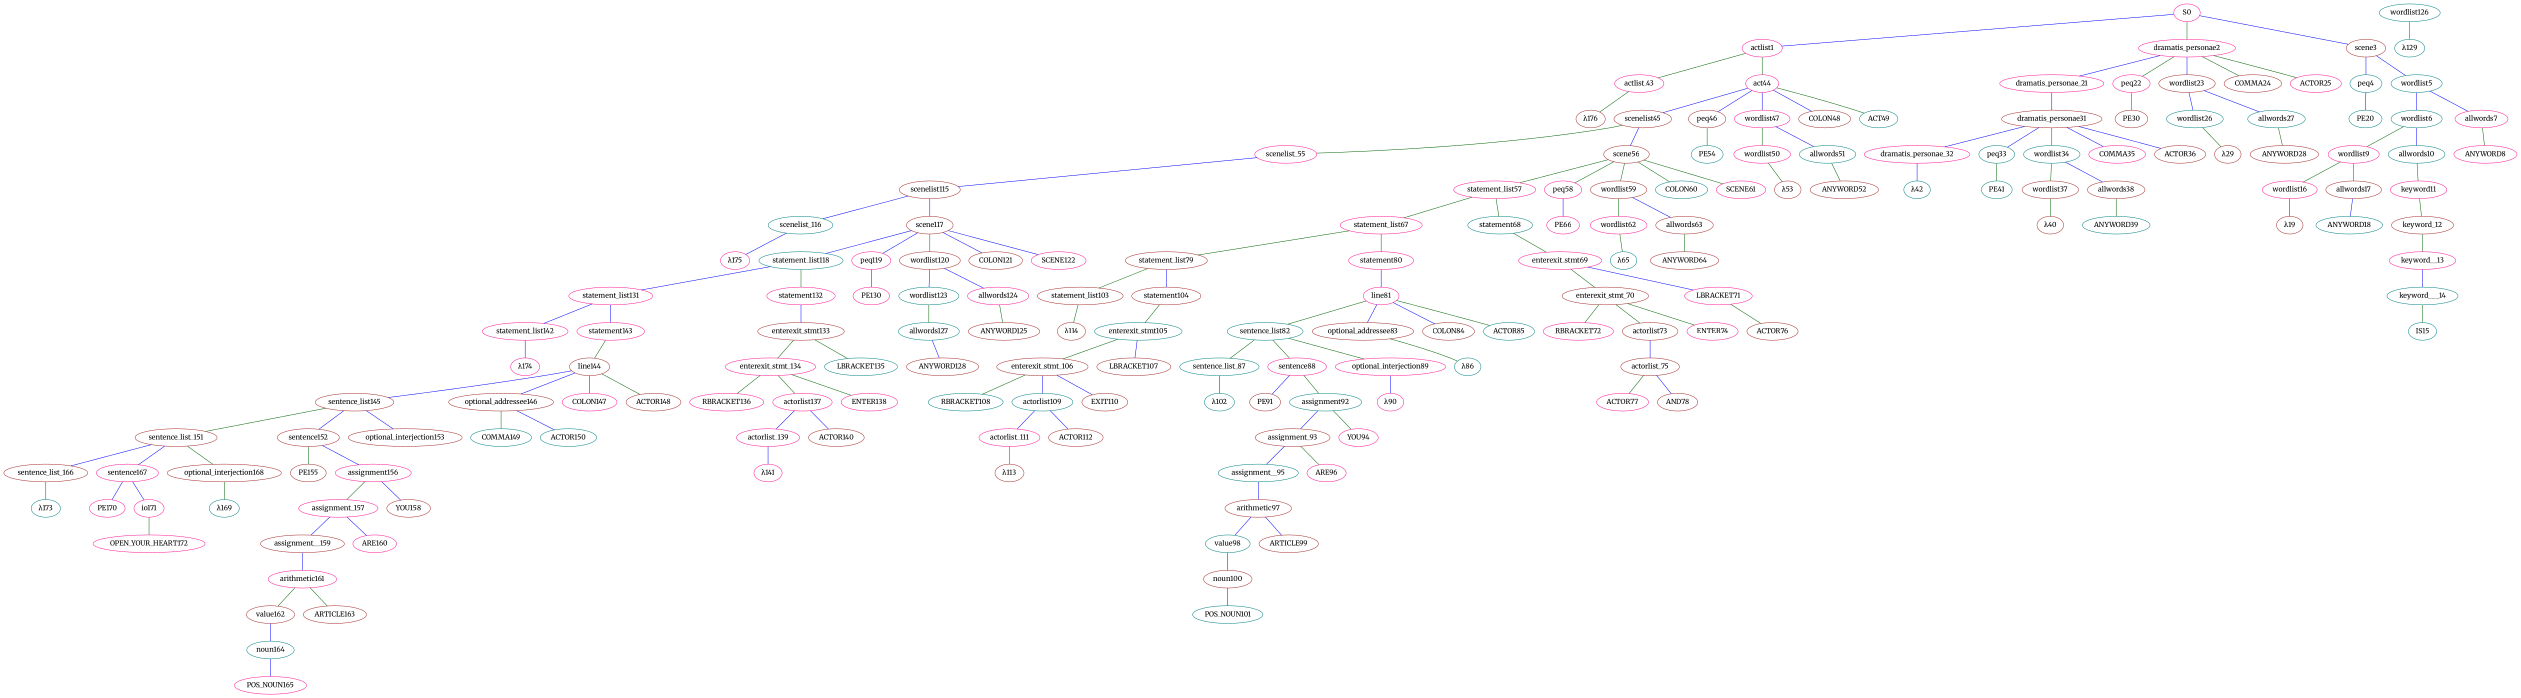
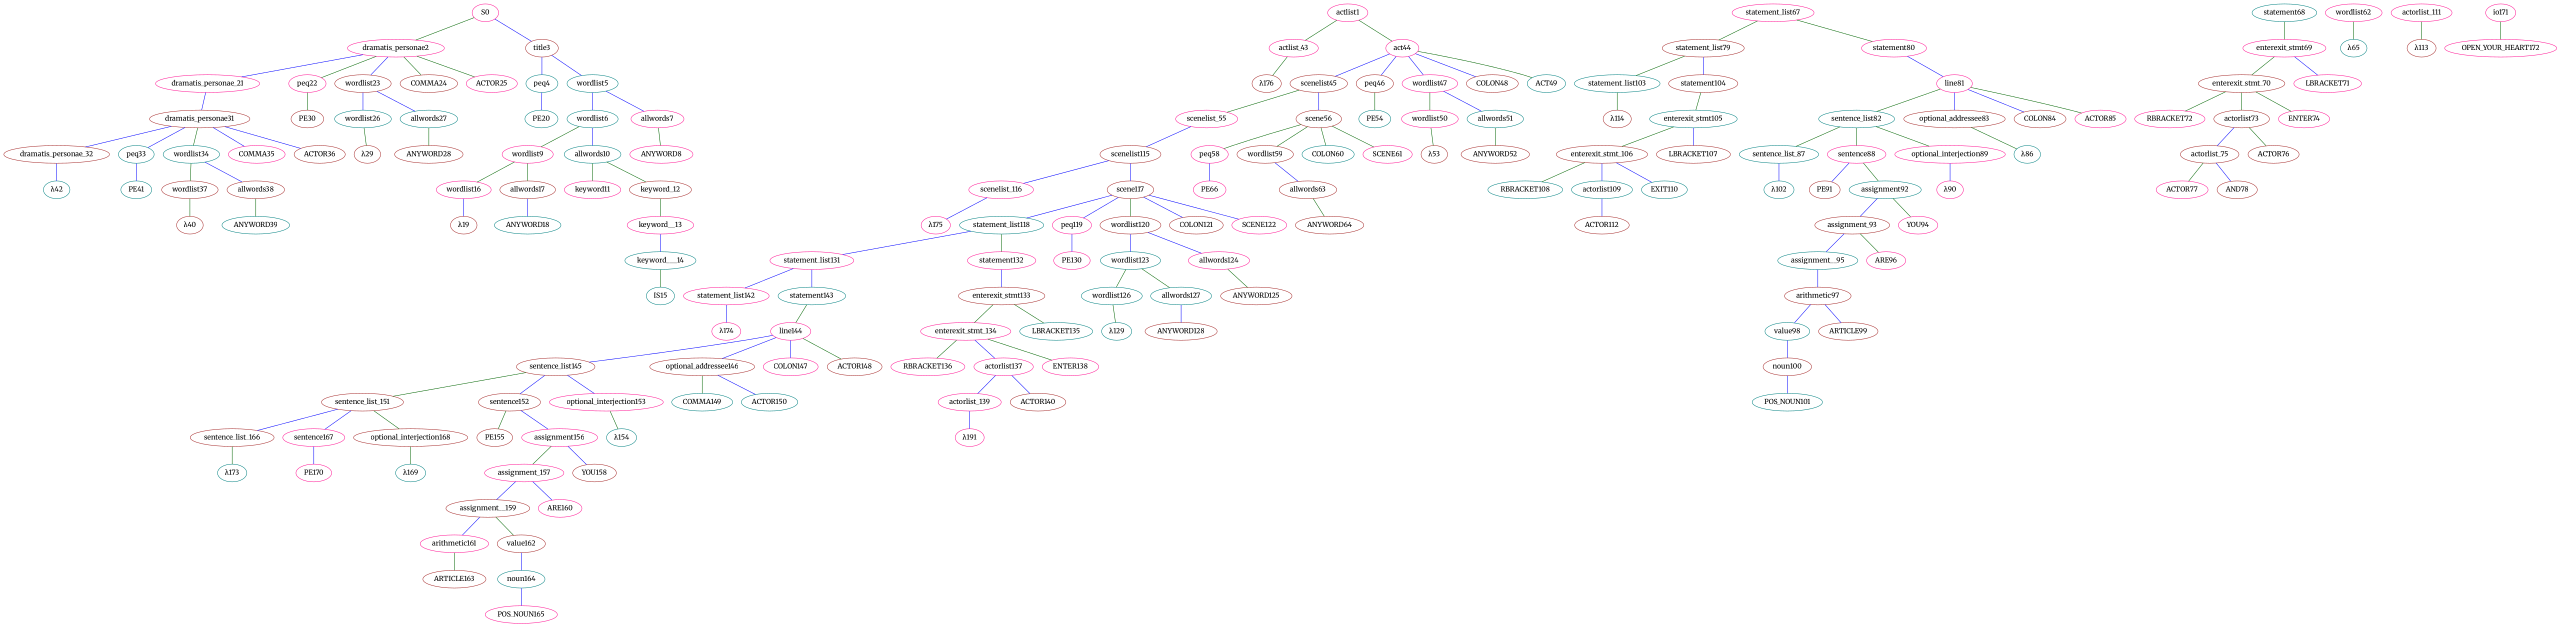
(1978, 30) -> none
(2366, 48) -> (542, 48)
(1917, 154) -> (57, 154)
(1997, 172) -> (136, 172)
(1495, 190) -> none
(1619, 208) -> none
(2421, 208) -> (626, 172)
(800, 225) -> (1001, 190)
none -> (1121, 278)
(1080, 296) -> (1617, 84)
(1746, 314) -> (2258, 137)
(611, 331) -> (812, 296)
(1509, 331) -> (2100, 119)
(590, 367) -> (791, 331)
(787, 385) -> (985, 349)
(1105, 402) -> (1664, 190)
(1026, 420) -> none
(405, 438) -> (606, 402)
none -> (622, 438)
(768, 473) -> (970, 438)
(138, 491) -> none
(286, 597) -> (505, 526)
